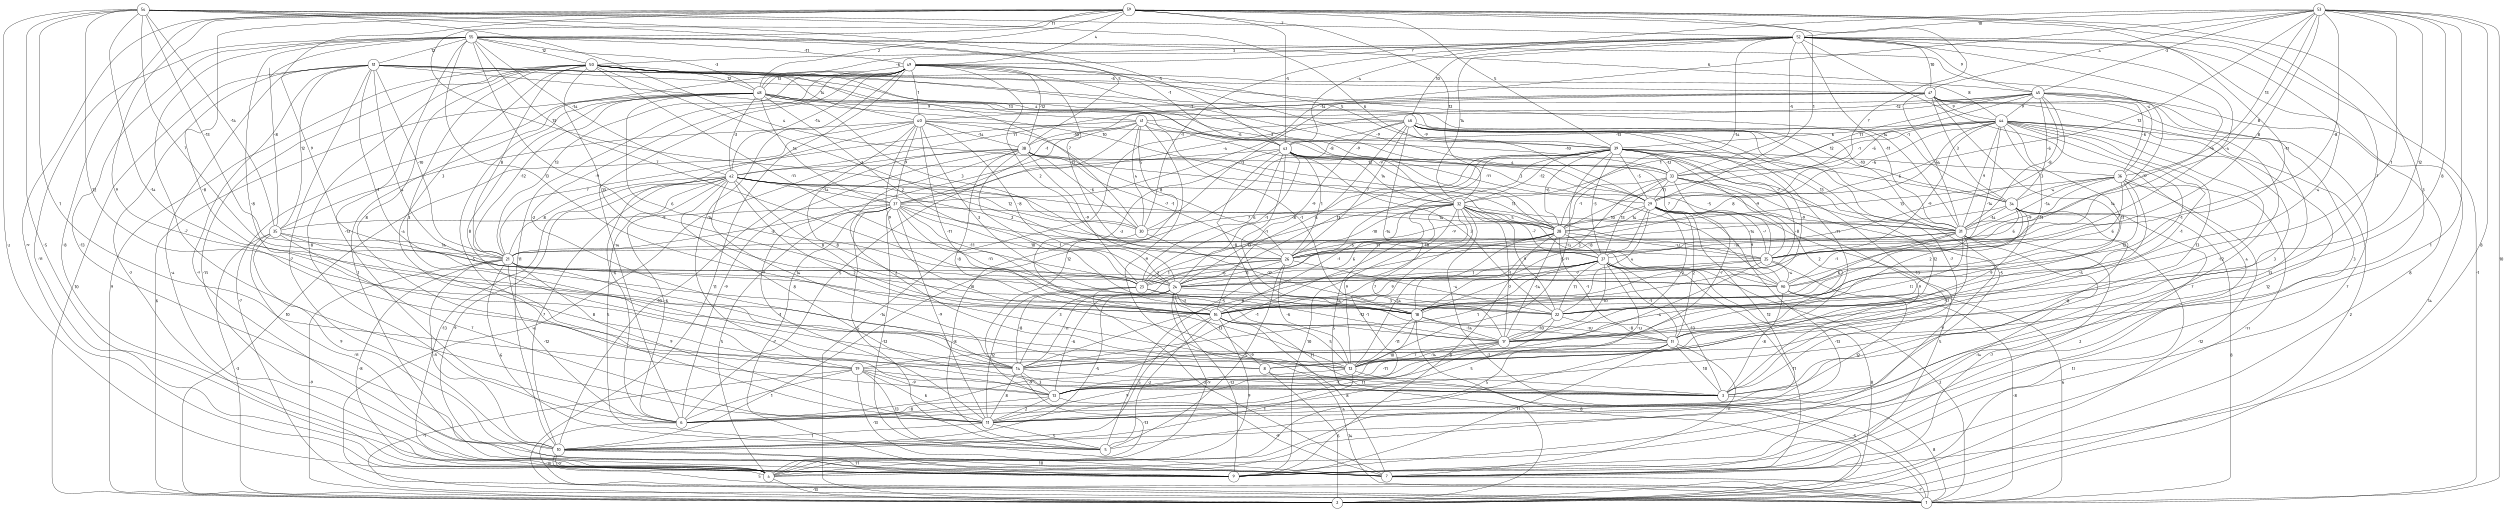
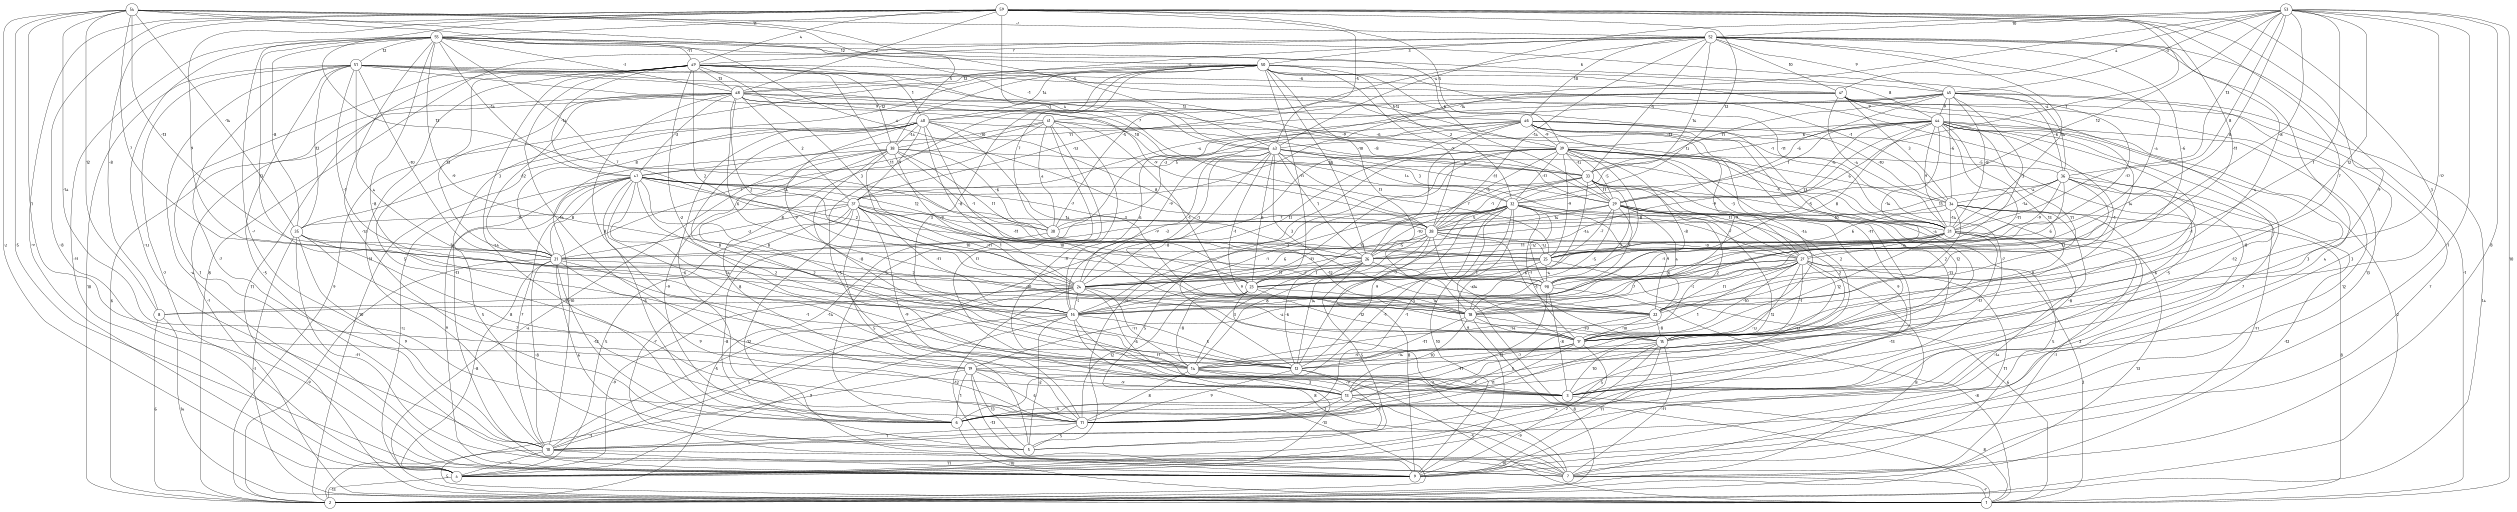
(795, 149) -> (803, 149)
(1047, 149) -> (1075, 149)
(2443, 176) -> (2441, 176)
none -> (1312, 228)
(1407, 355) -> (1536, 424)
